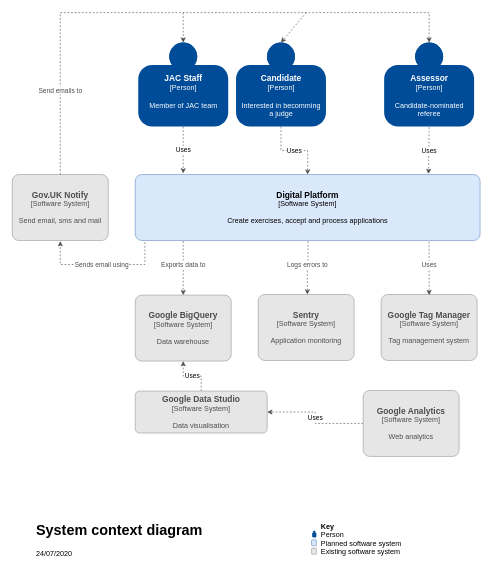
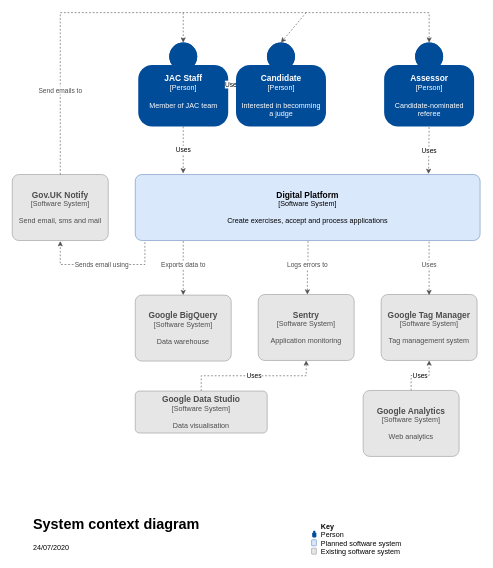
(292, 150) -> (230, 84)
(188, 376) -> (253, 376)
(333, 423) -> (417, 375)
(140, 540) -> (137, 534)
